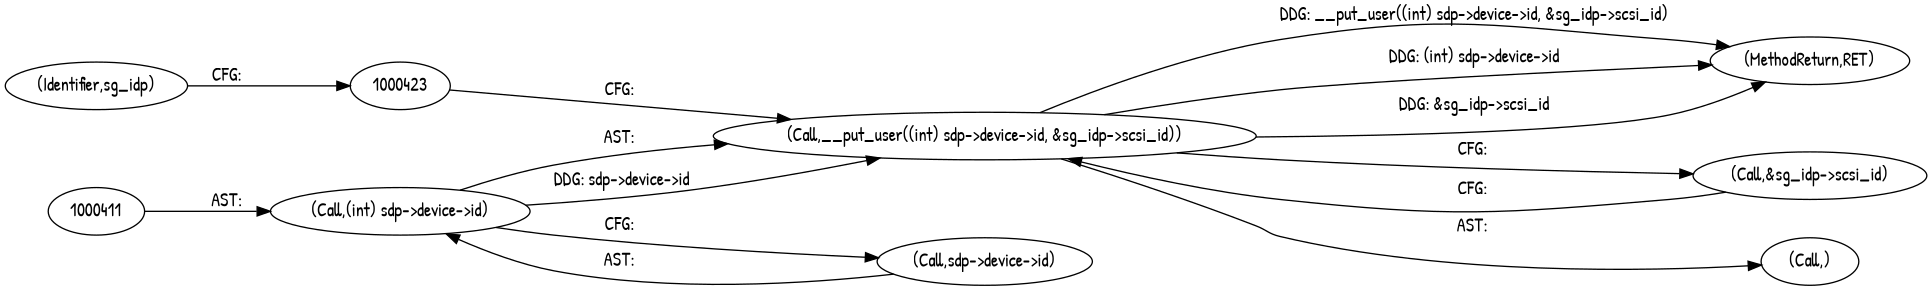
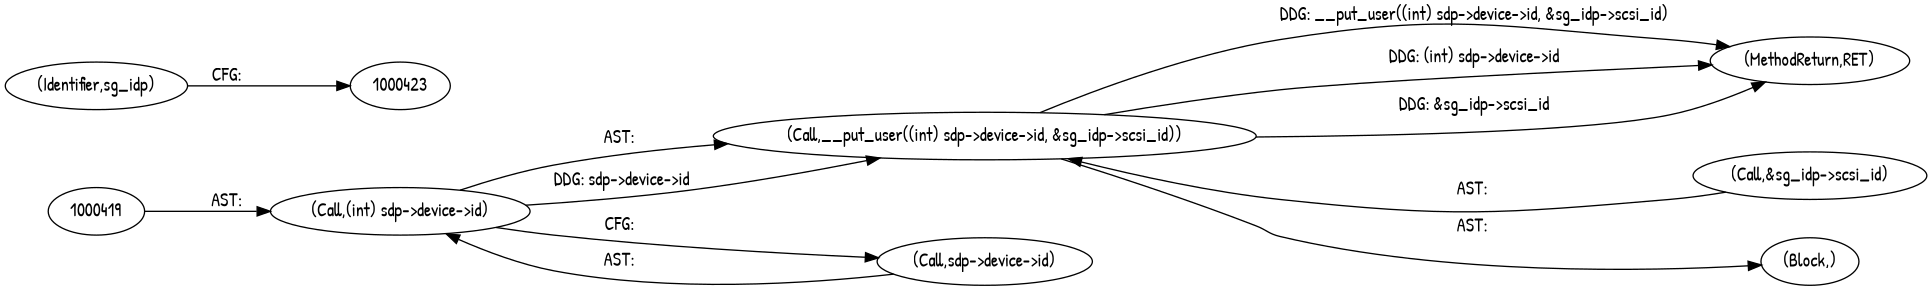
(614, 104) -> none
(1428, 167) -> none
(1475, 190) -> (1475, 190)
(96, 211) -> (96, 211)
(1810, 262) -> (1810, 262)
